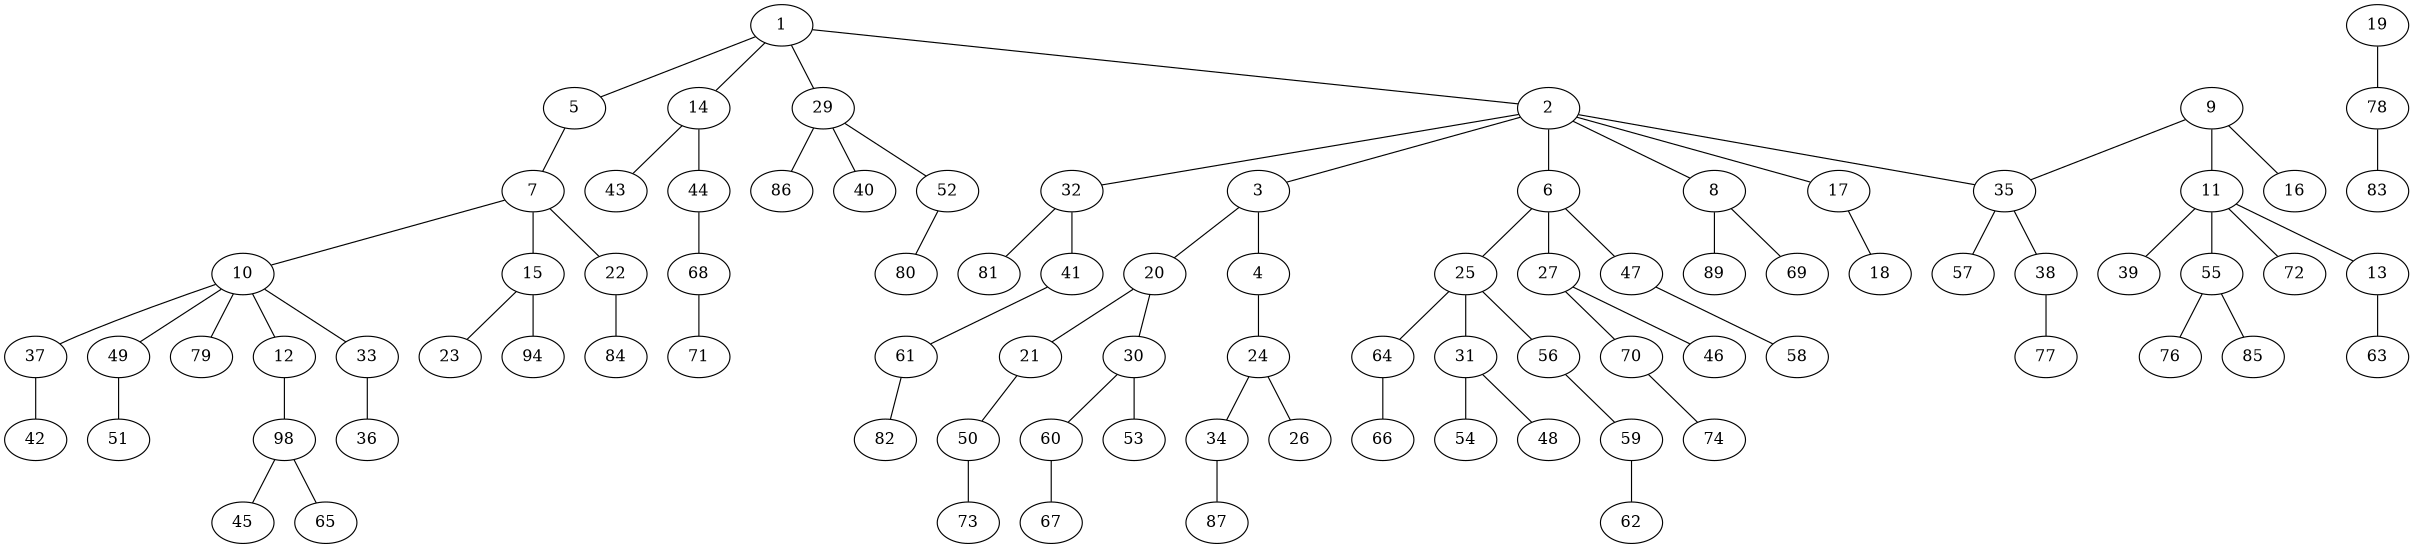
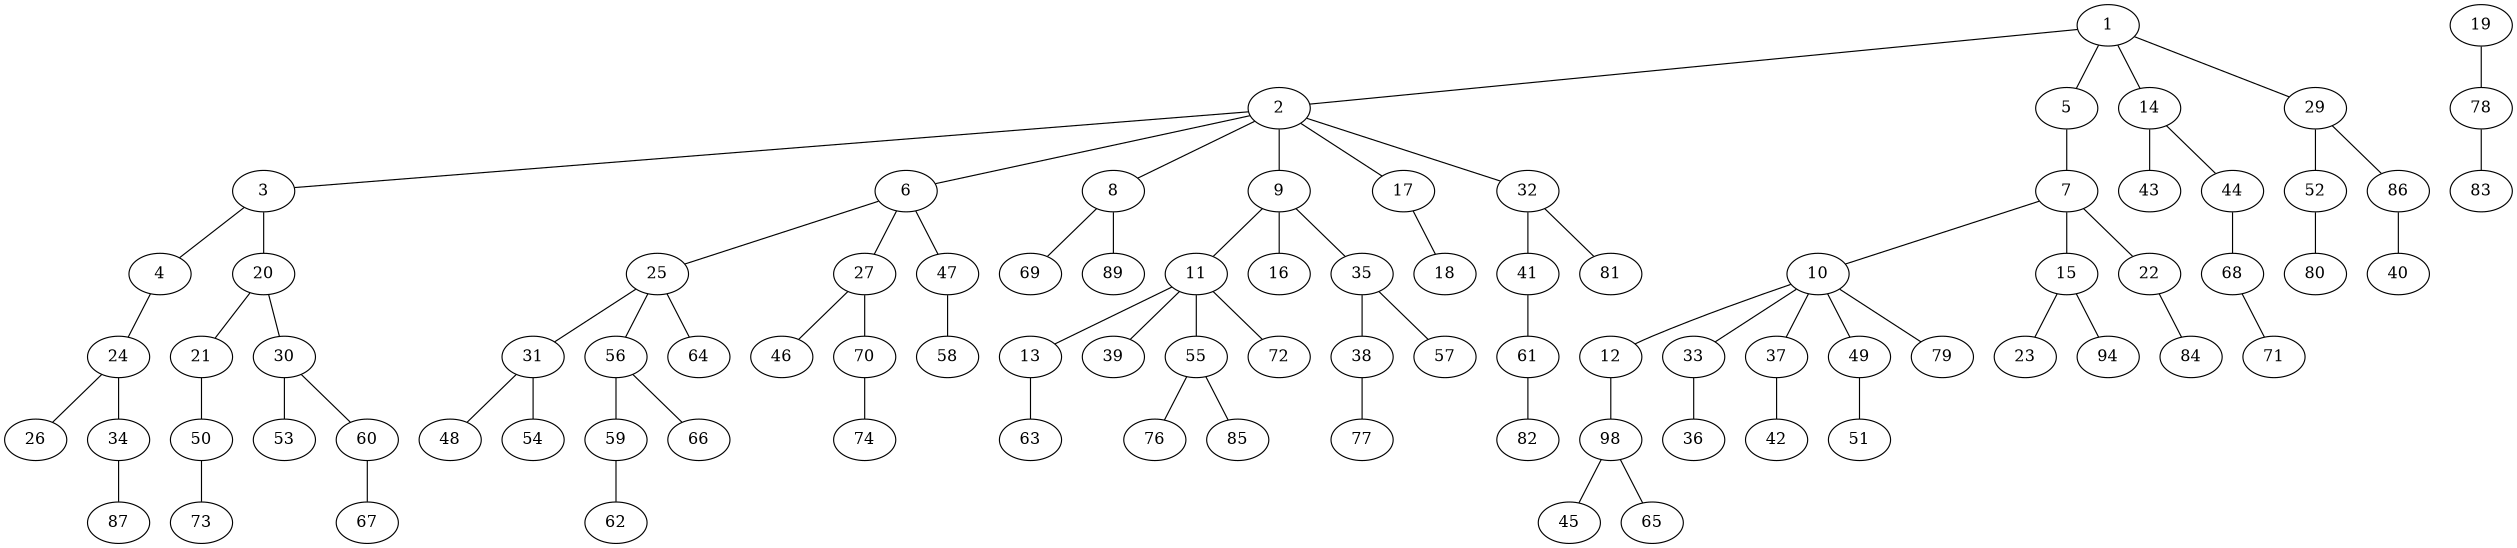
(844, 150) -> (2398, 233)
(1777, 150) -> (1279, 150)
(1383, 398) -> (657, 398)
